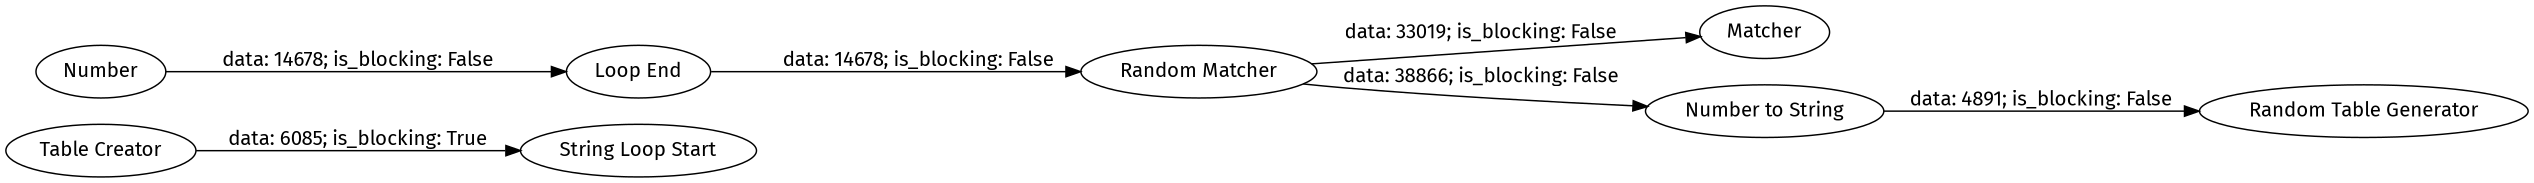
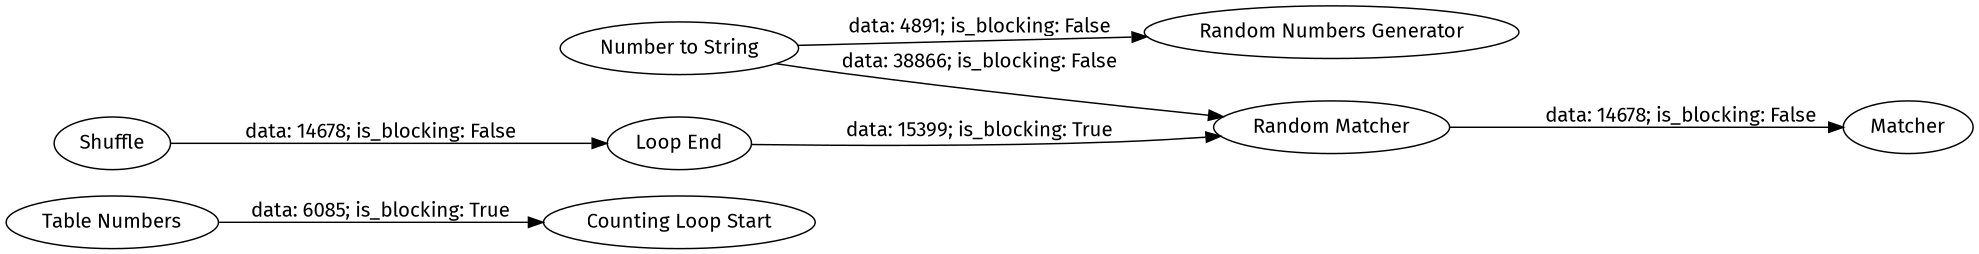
(1481, 33) -> (1681, 116)
(919, 61) -> (980, 131)
(101, 72) -> (112, 143)
(1468, 97) -> (992, 92)
(2364, 111) -> (1332, 32)
(101, 151) -> (112, 222)
(638, 151) -> (679, 222)
